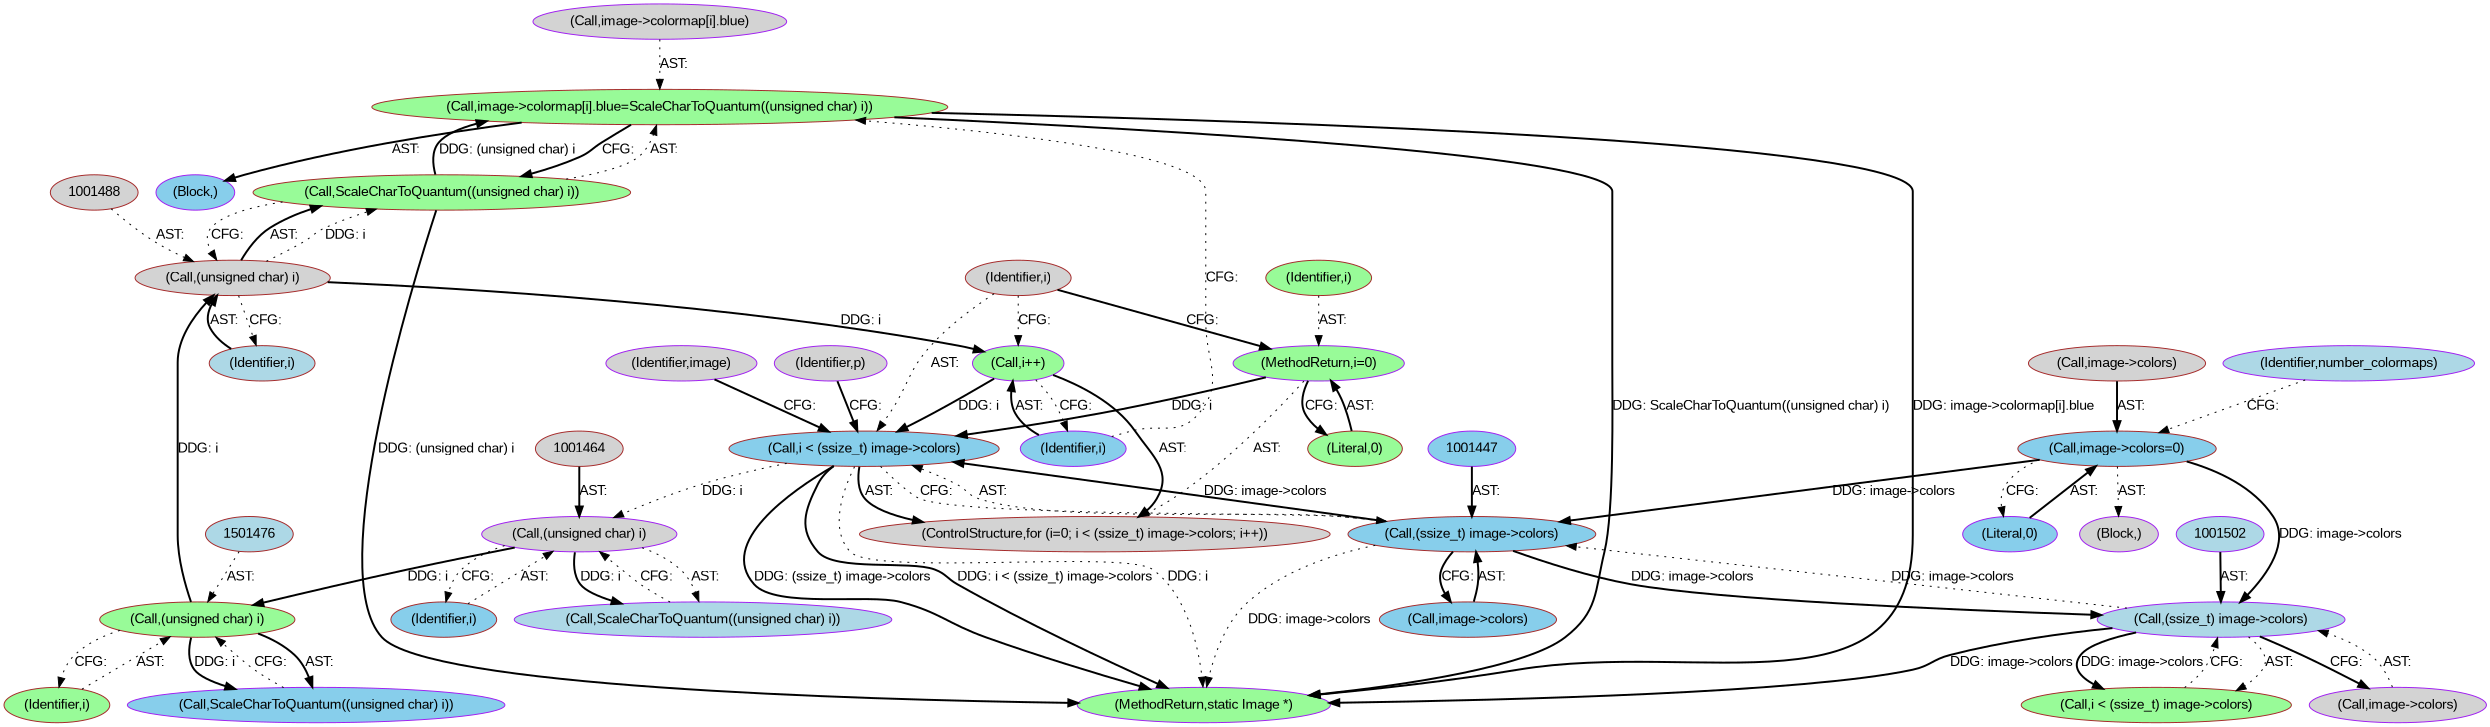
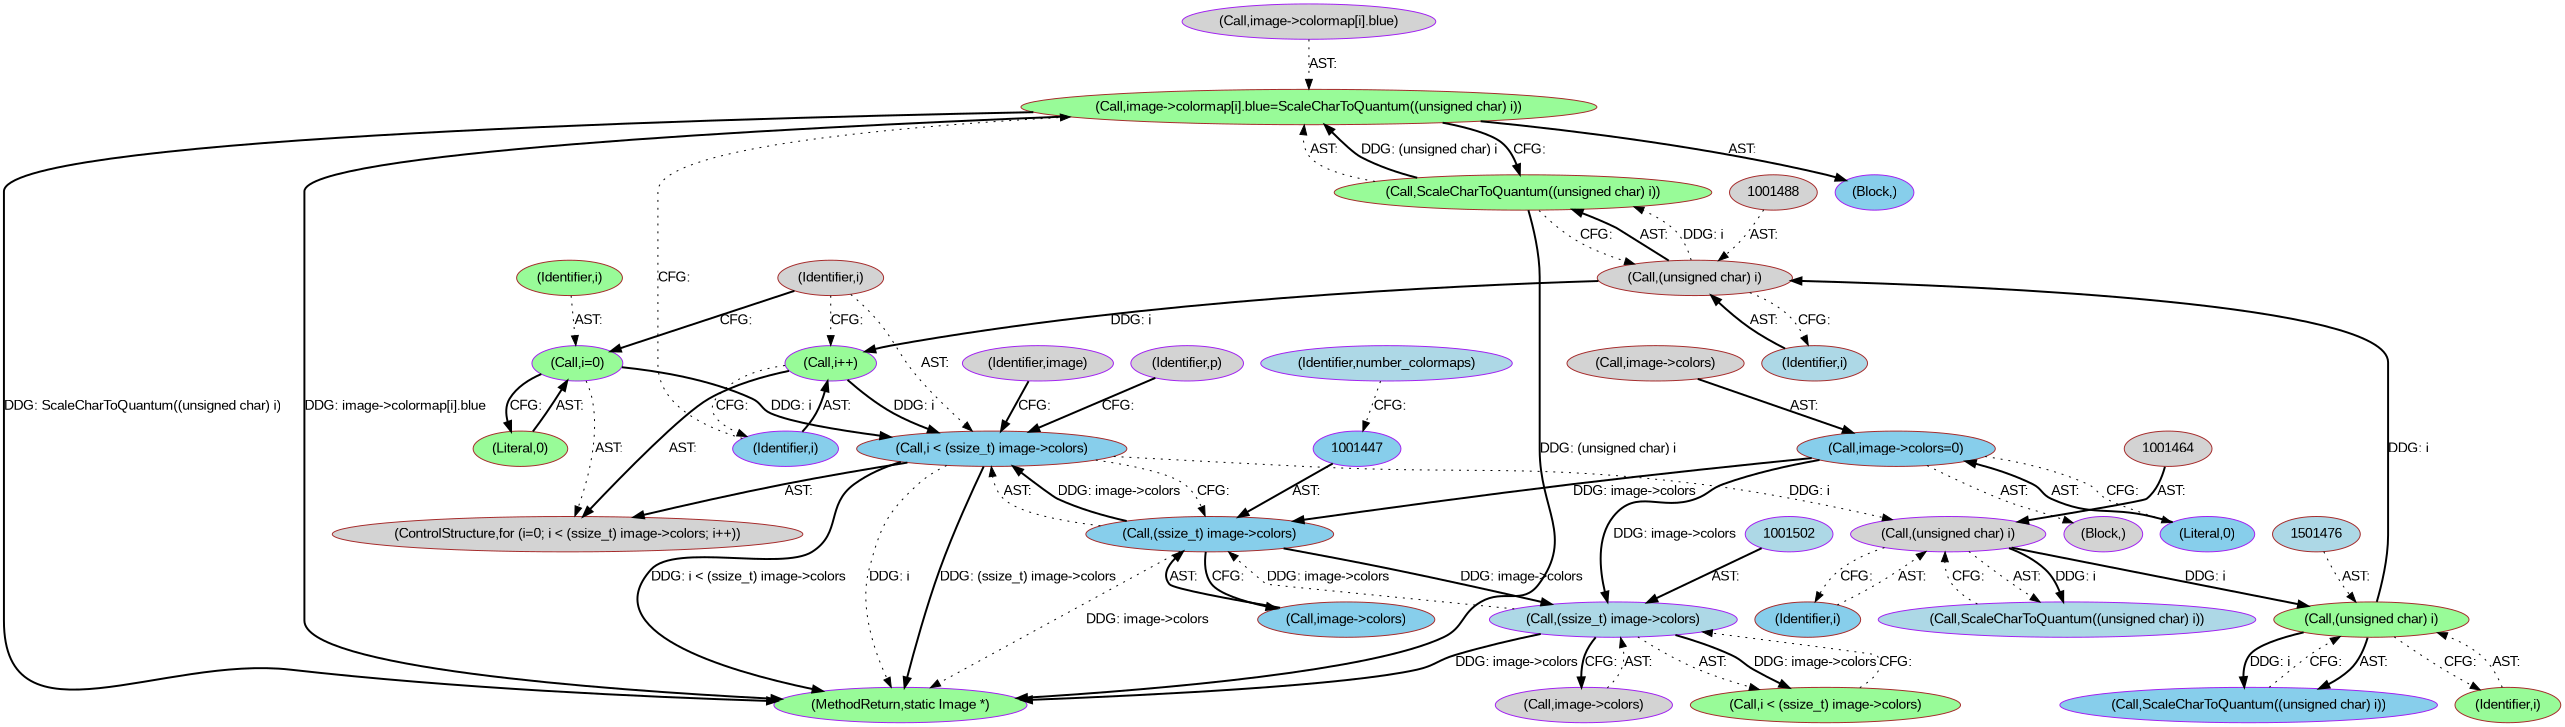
(1319, 363) -> (577, 363)
(2237, 405) -> (1373, 401)
